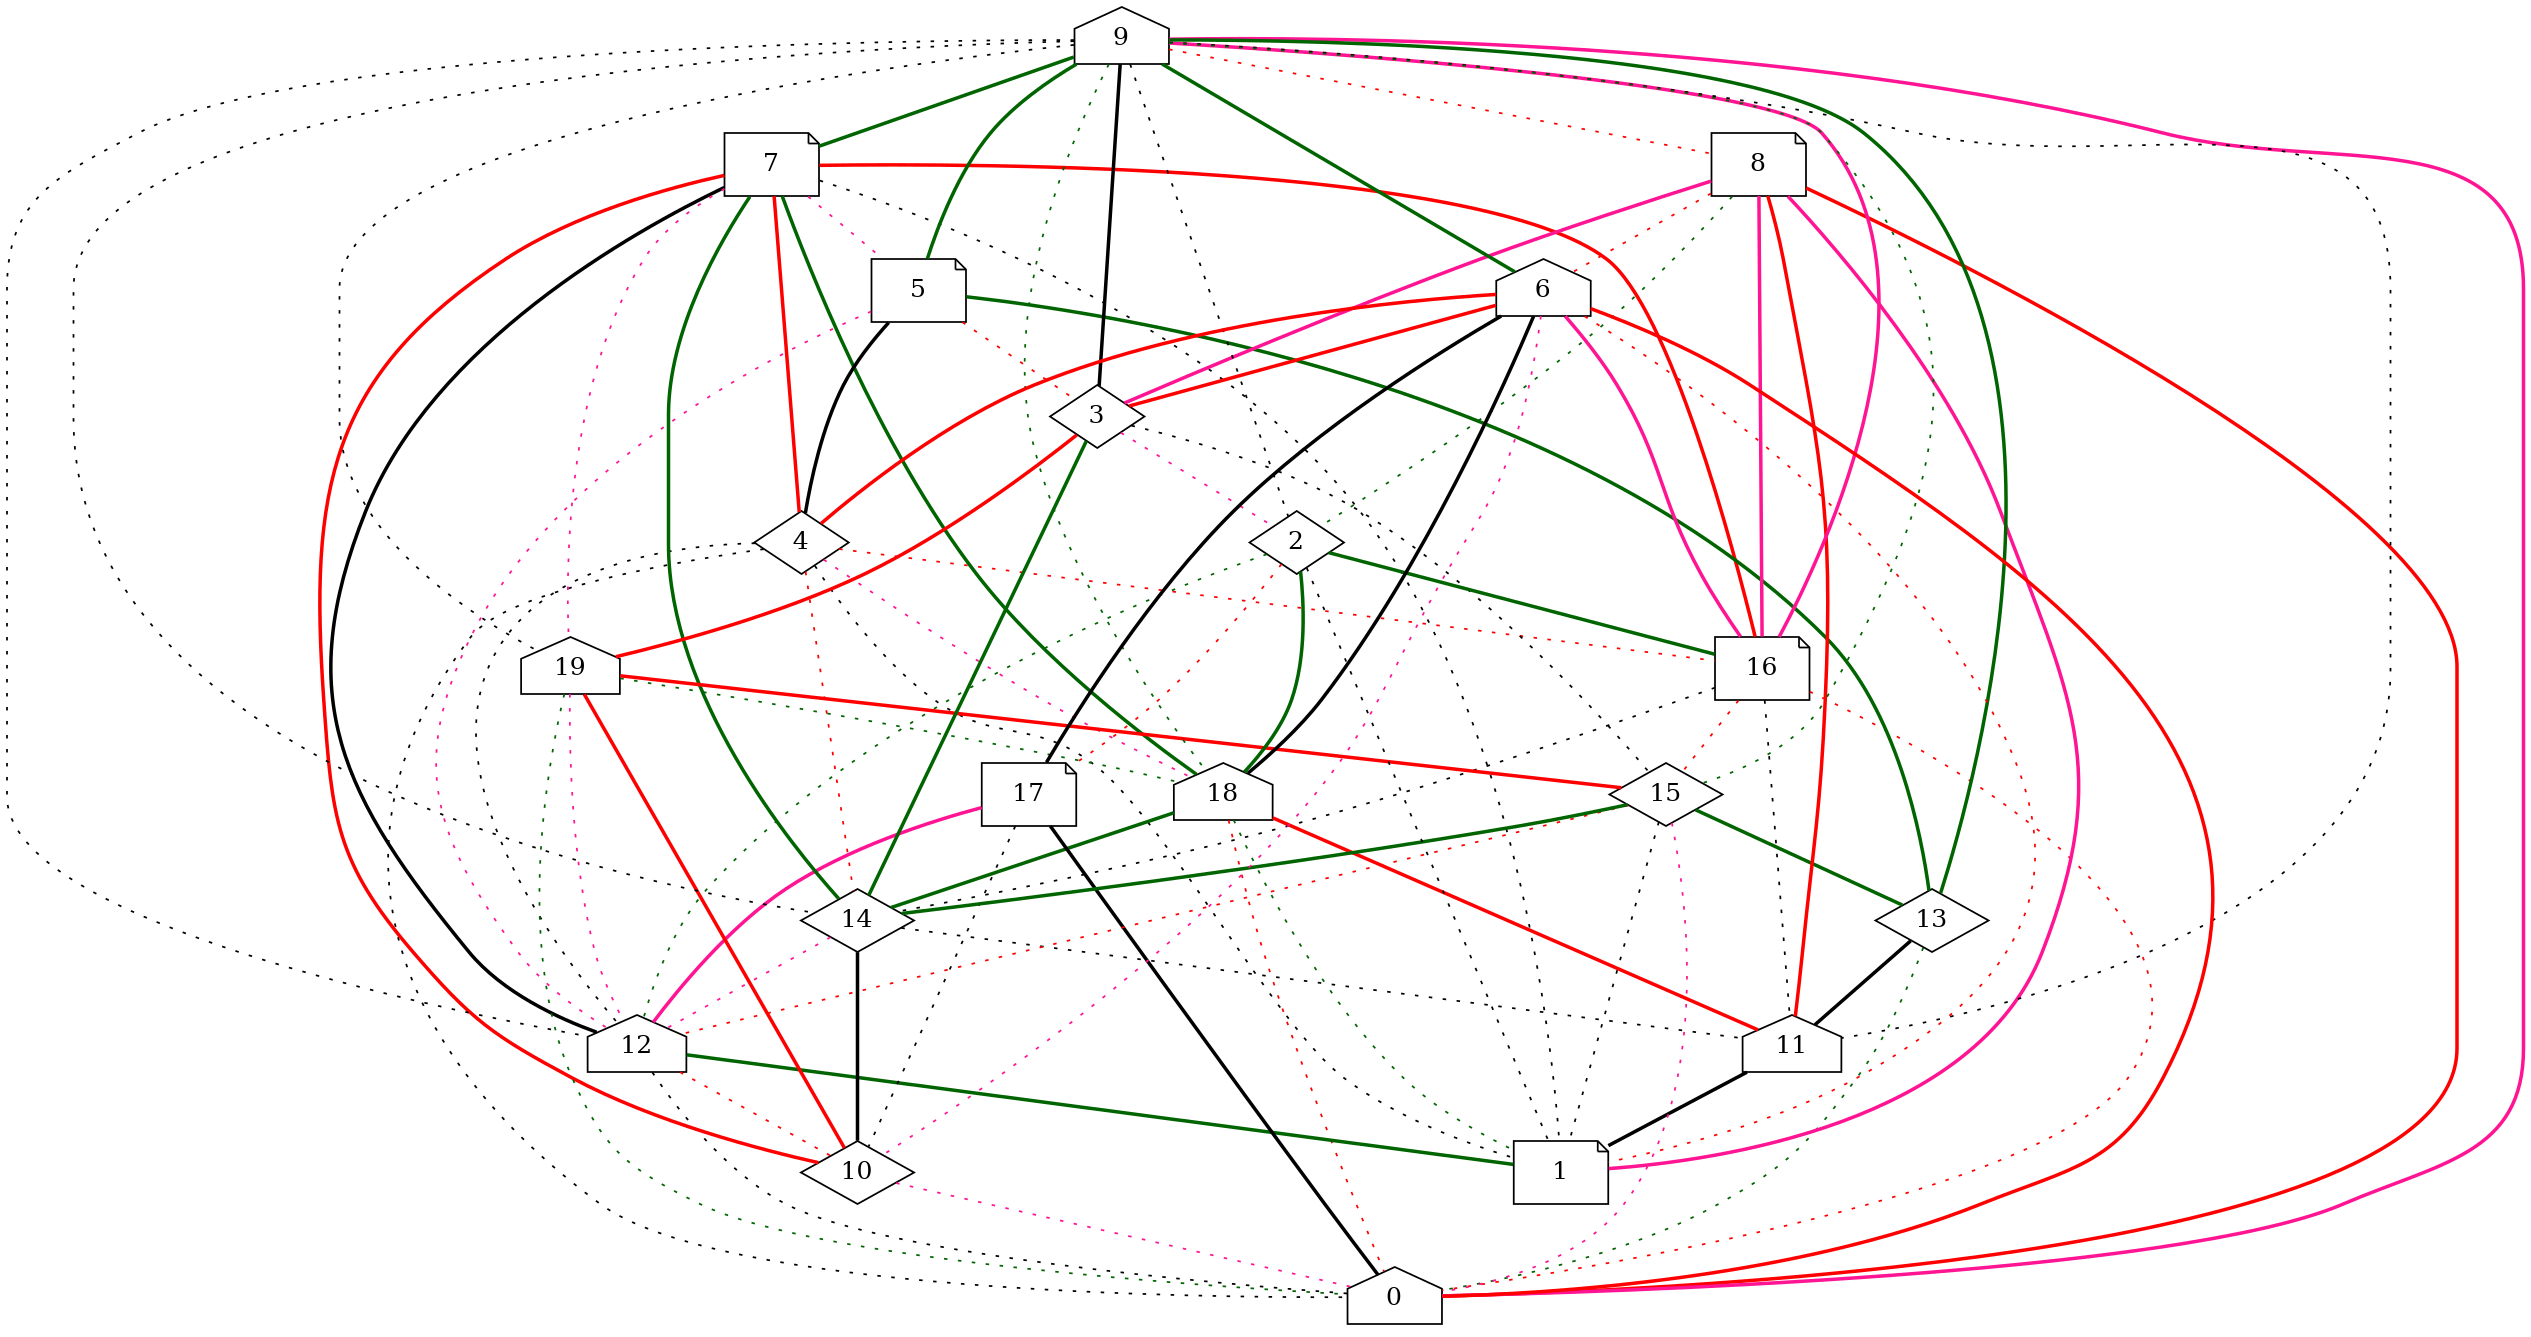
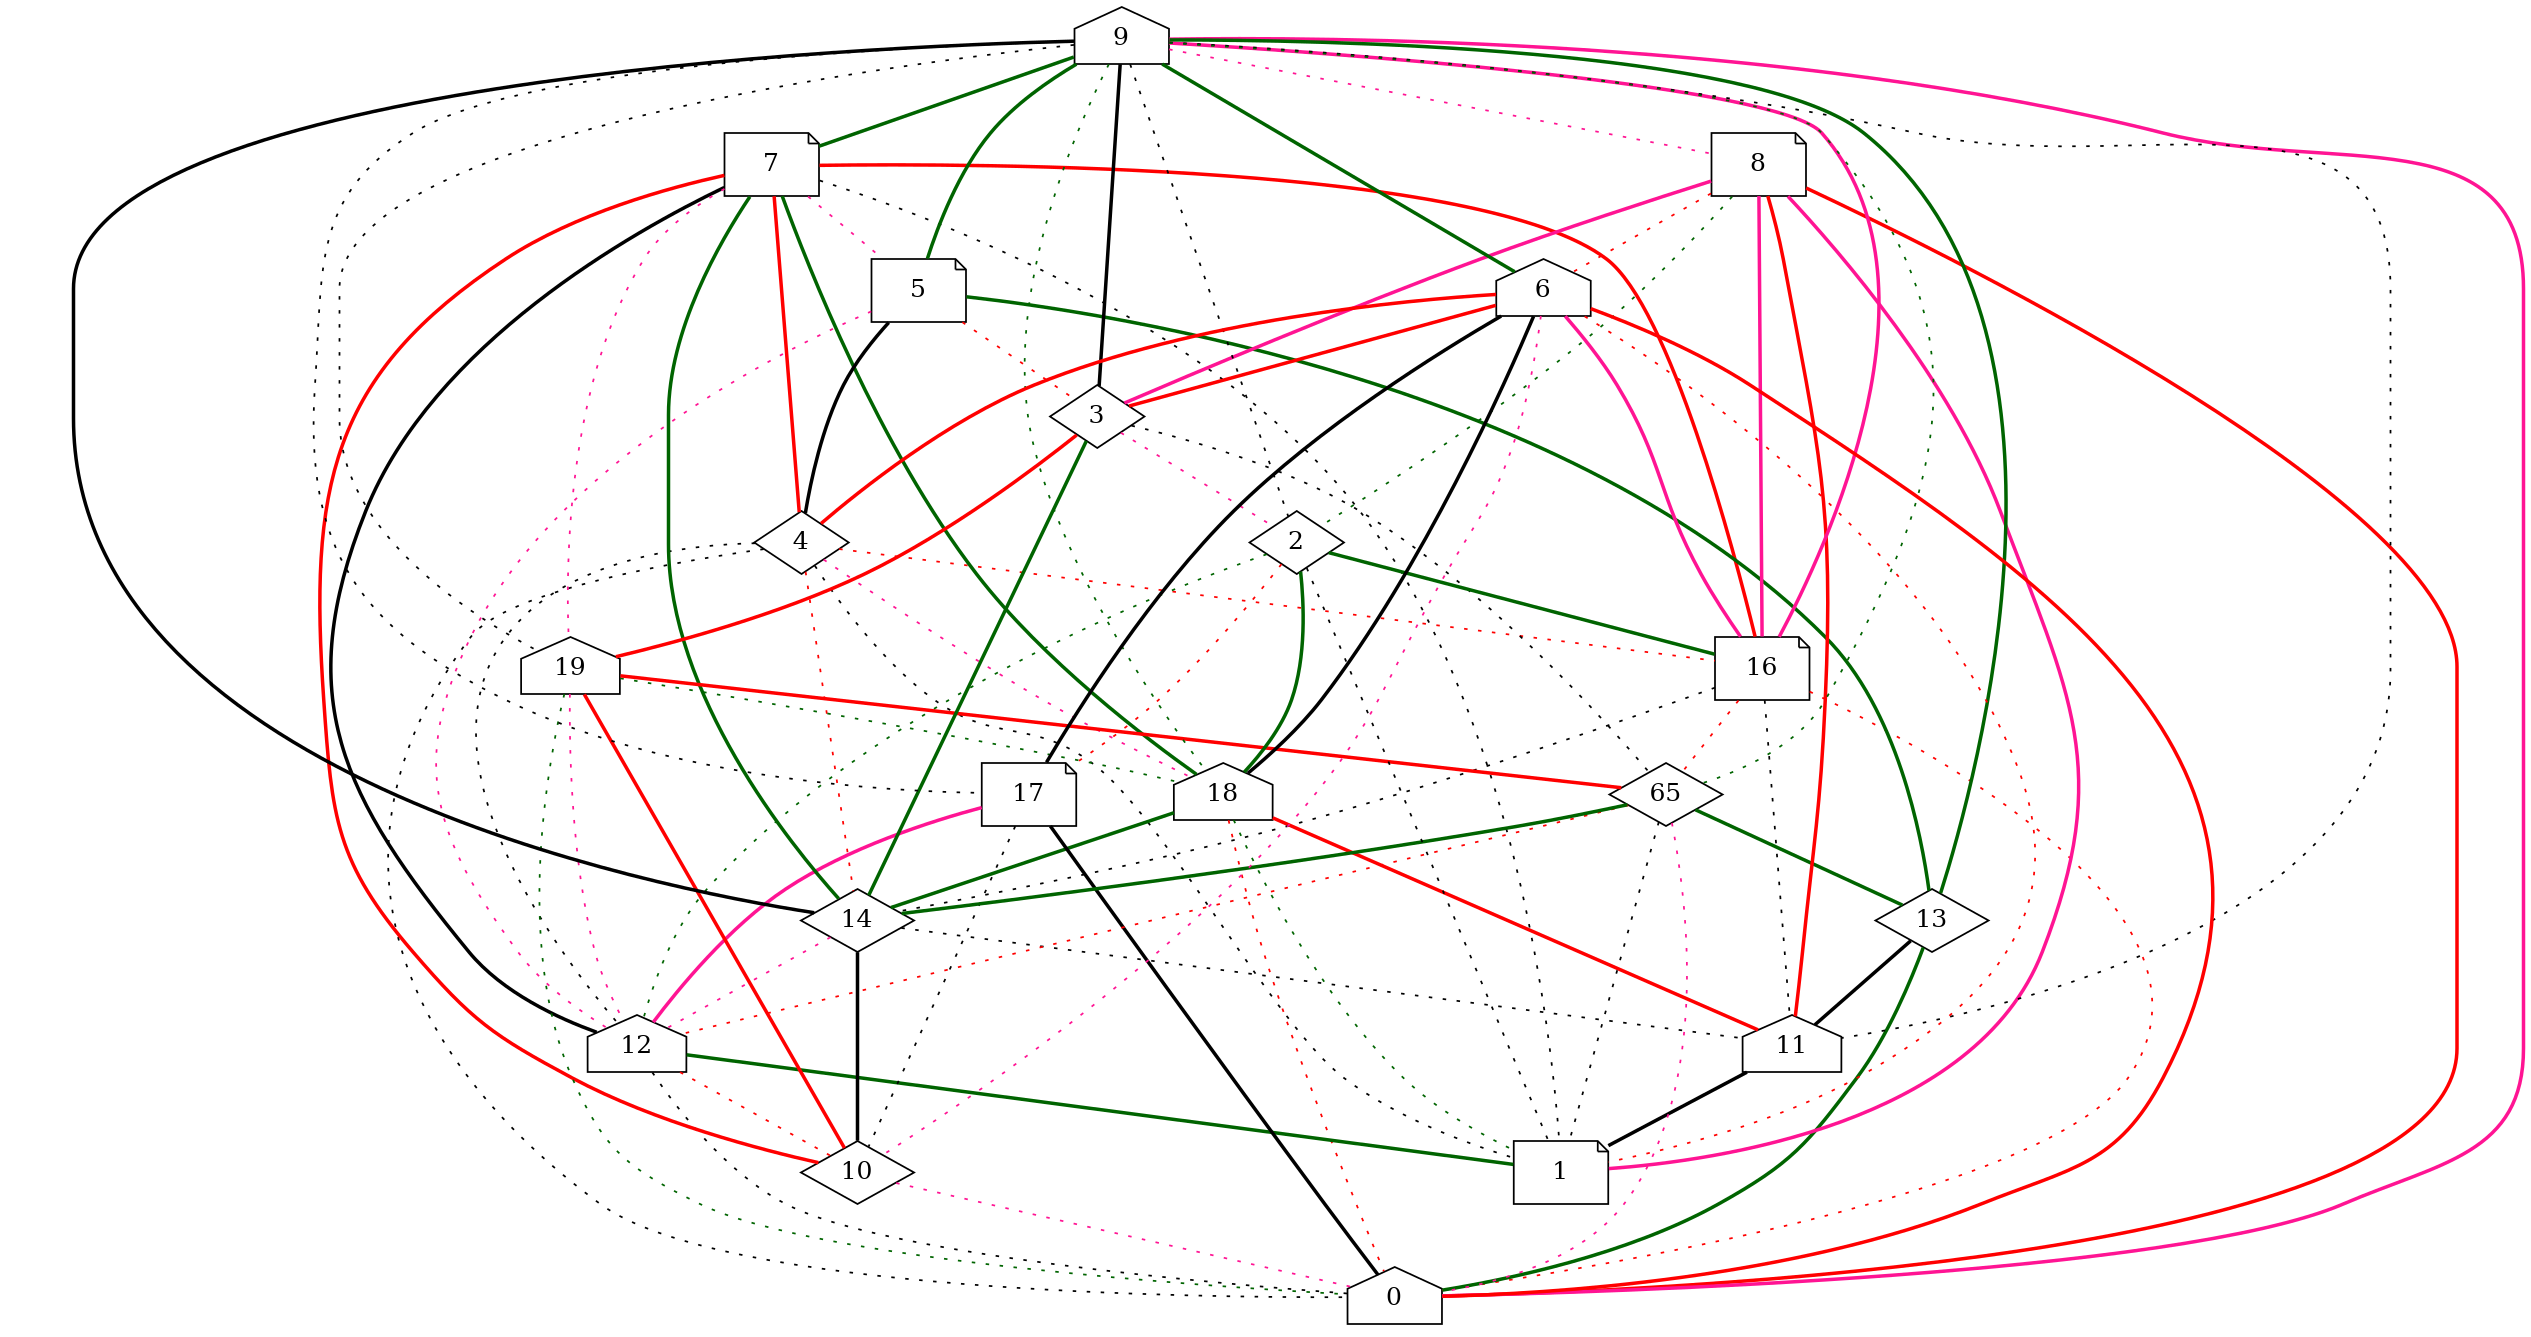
(1440, 101) -> (1440, 101)
(7, 286) -> (317, 350)
(74, 298) -> (74, 298)
(1666, 794) -> (1666, 794)
(1738, 1193) -> (1738, 1193)
